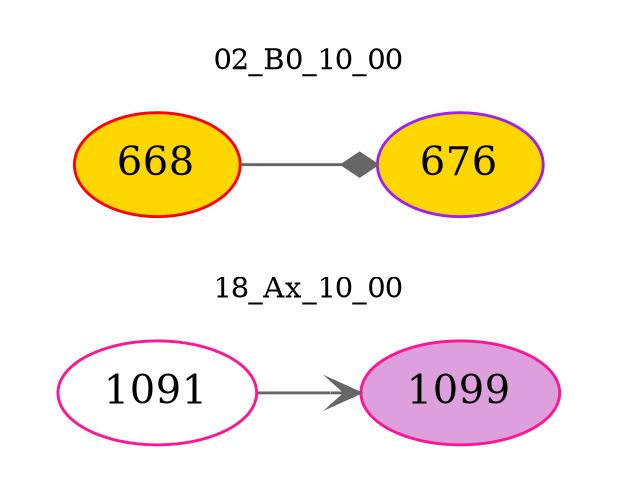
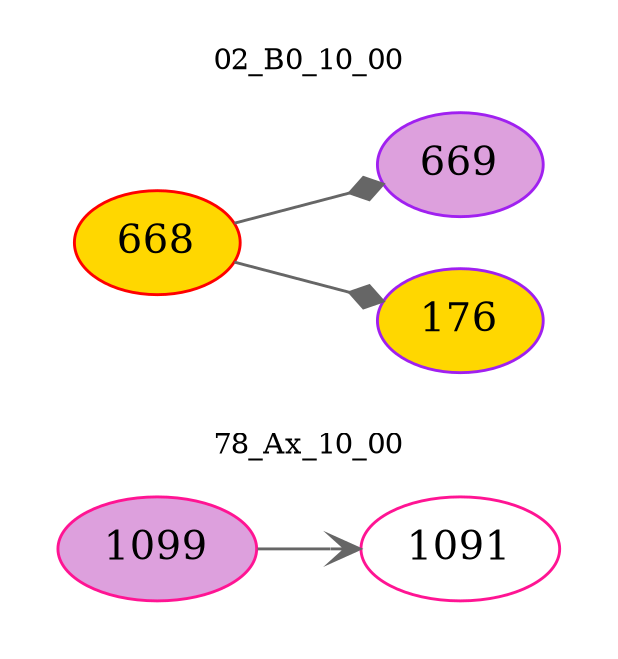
none -> (460, 165)
(460, 165) -> (460, 321)
(309, 290) -> (309, 446)
(294, 393) -> (294, 549)
